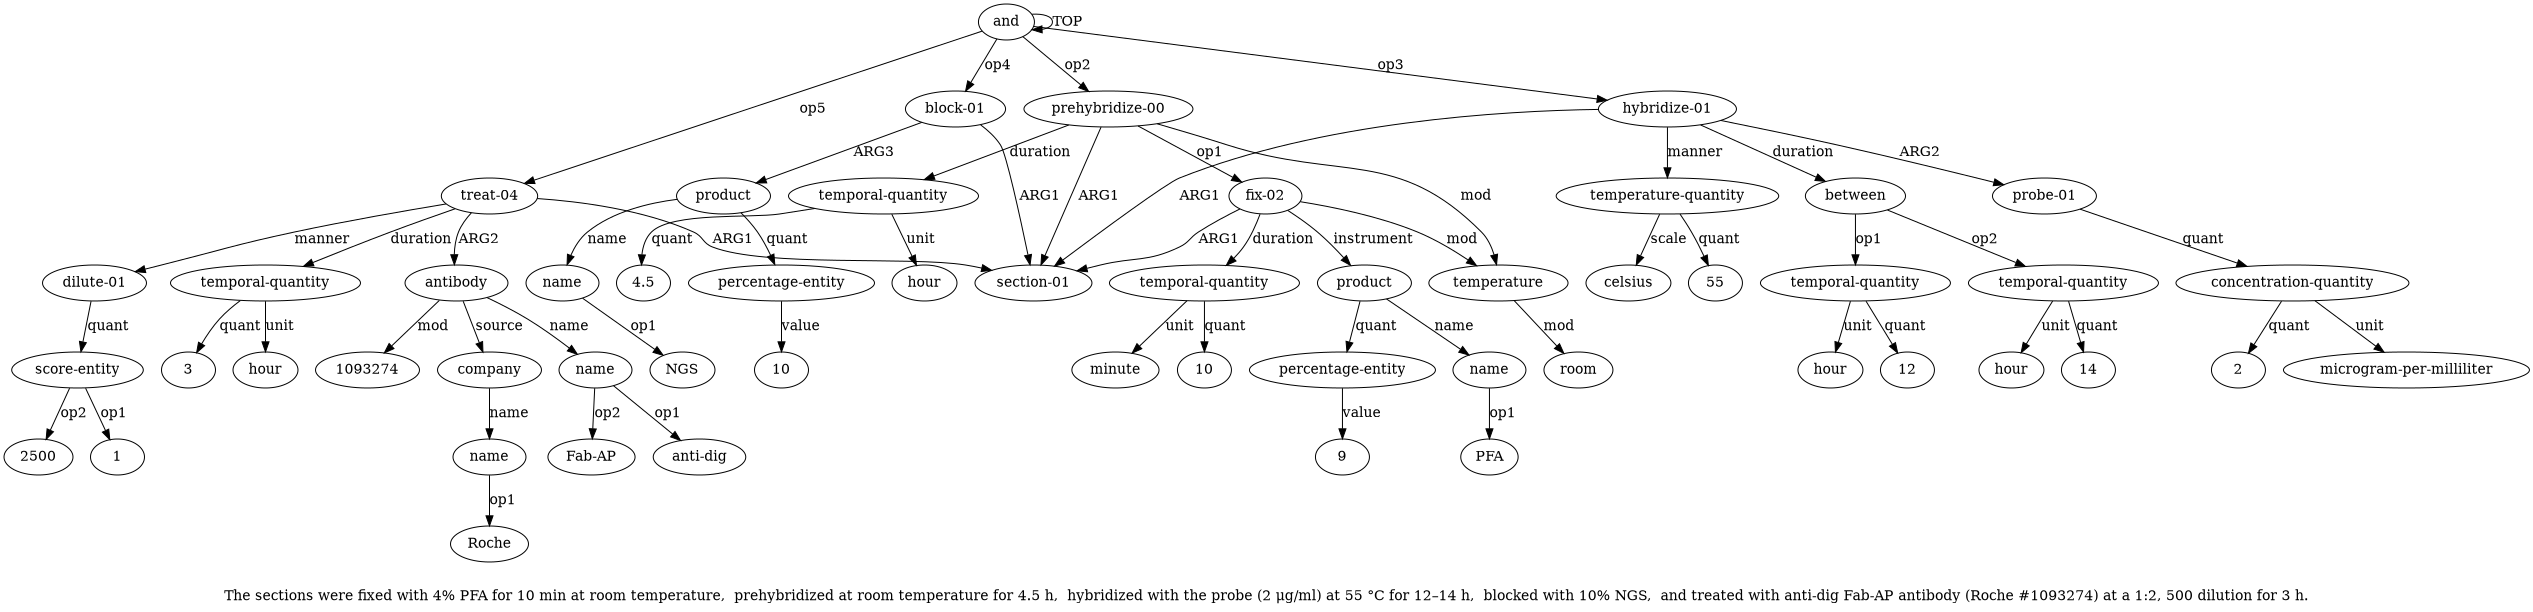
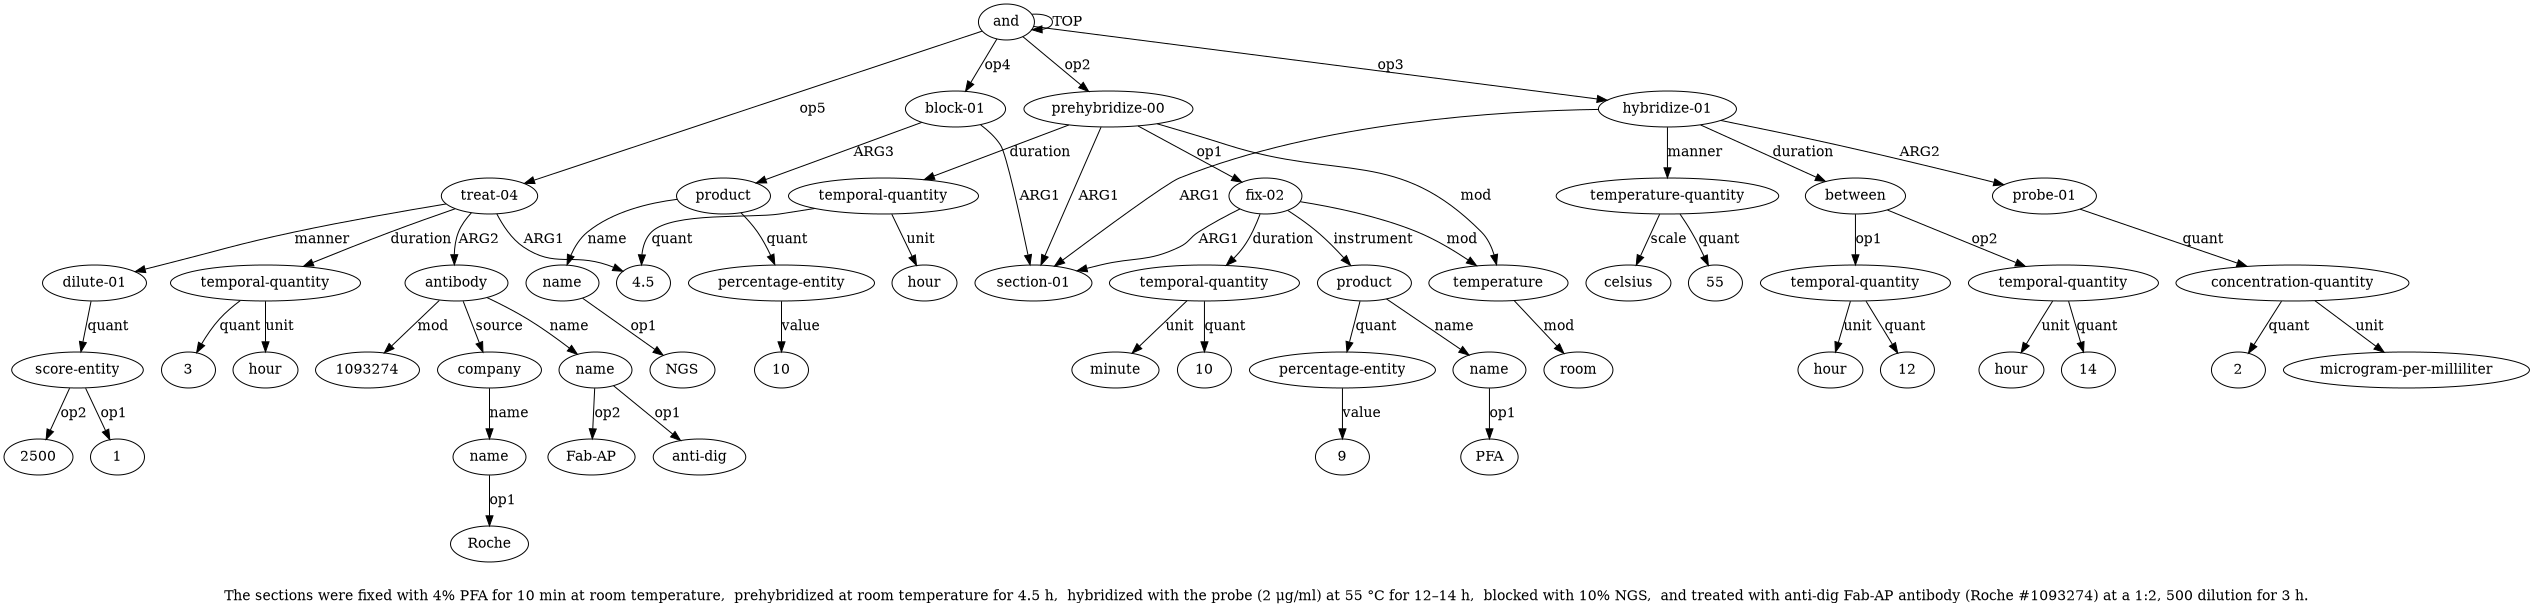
(754, 256) -> (546, 257)
